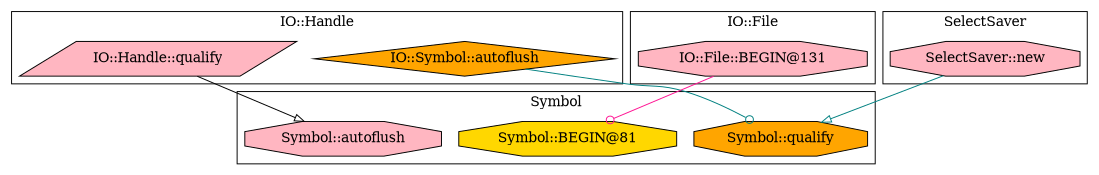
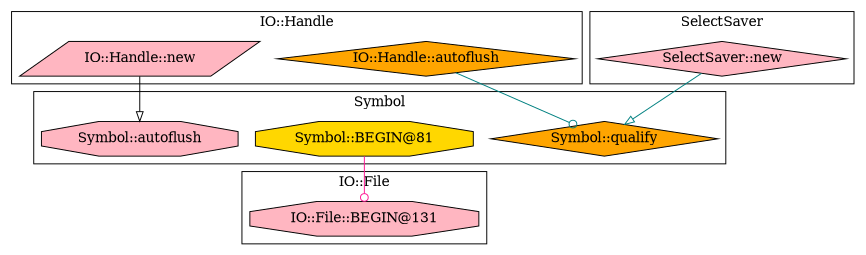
(158, 59) -> (140, 59)
(465, 59) -> (426, 59)
(985, 59) -> (722, 59)
(664, 97) -> (364, 178)
(781, 139) -> (604, 139)
